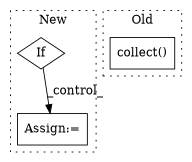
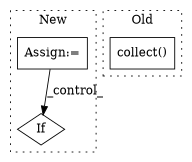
(46, 86) -> (47, 88)
